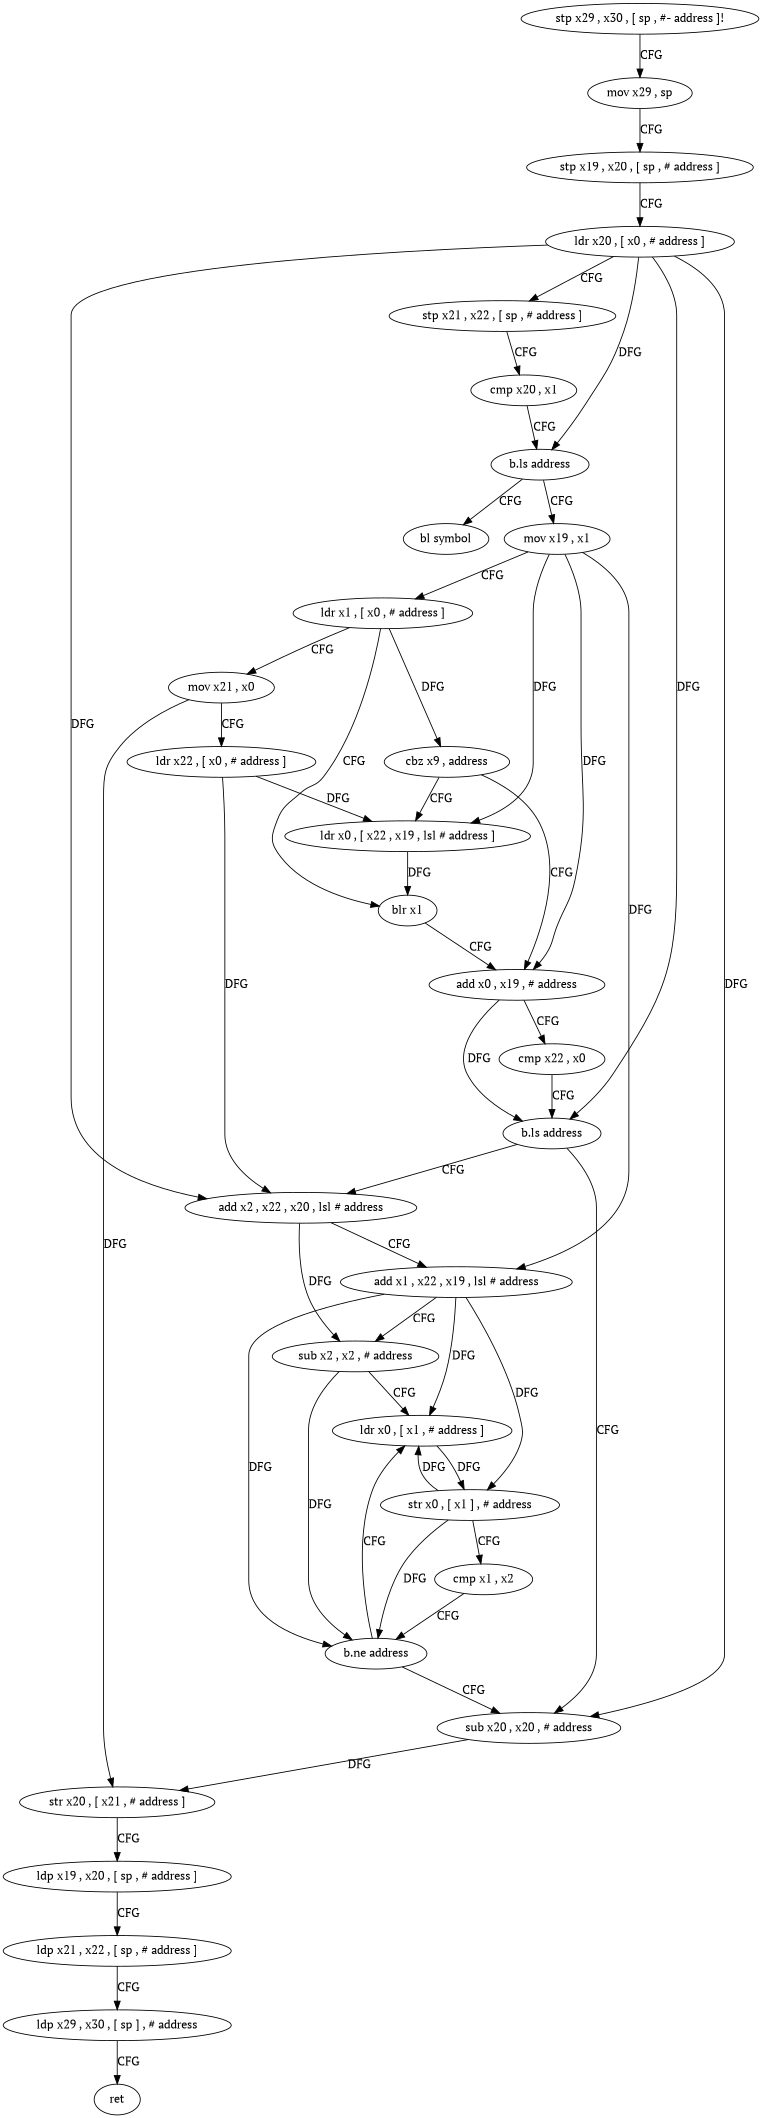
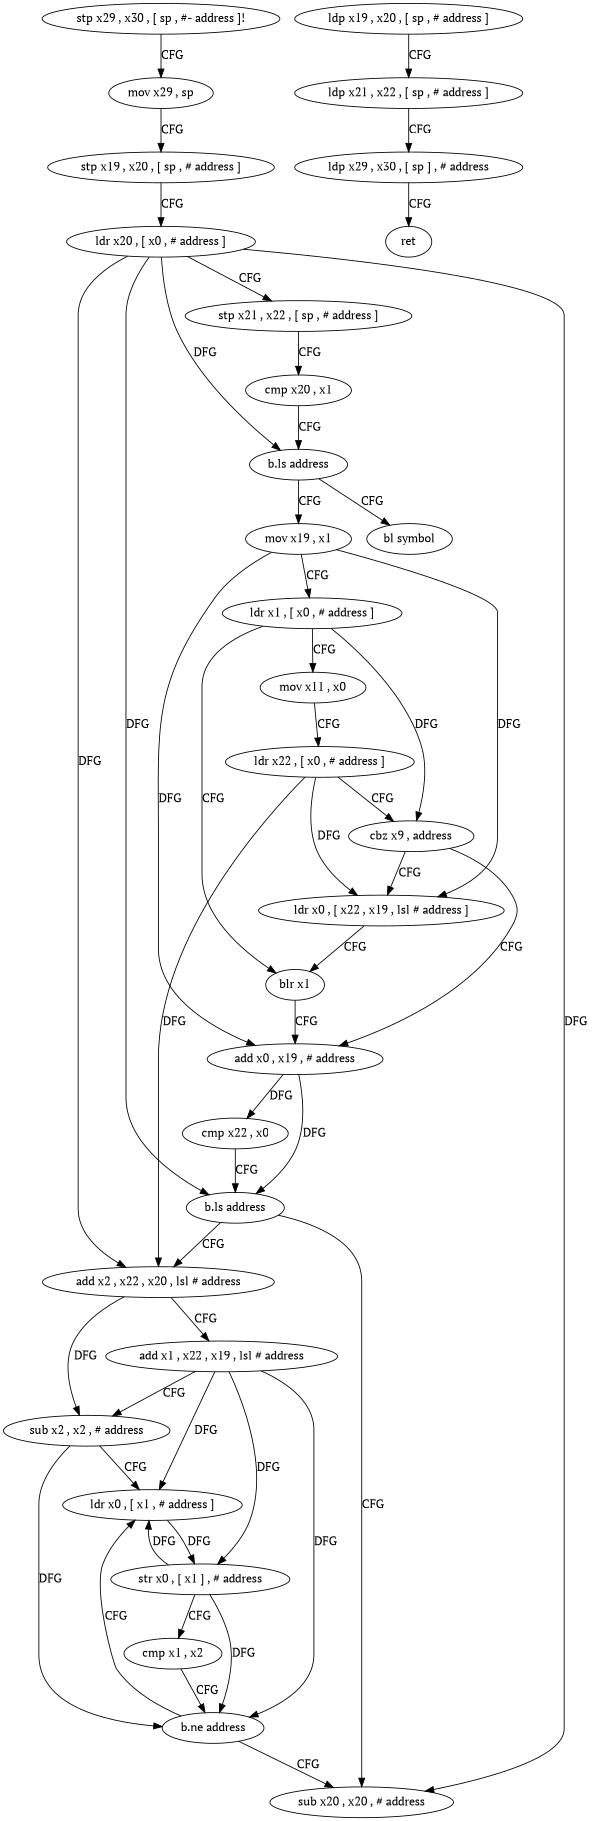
(221, 688) -> (313, 688)
none -> (362, 797)
(420, 873) -> (355, 948)
(629, 928) -> none
(548, 1022) -> (281, 1096)
(117, 1802) -> none
